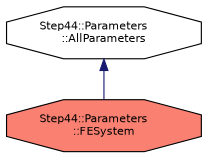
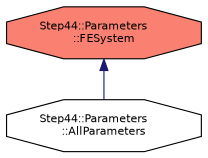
(104, 85) -> (104, 85)
